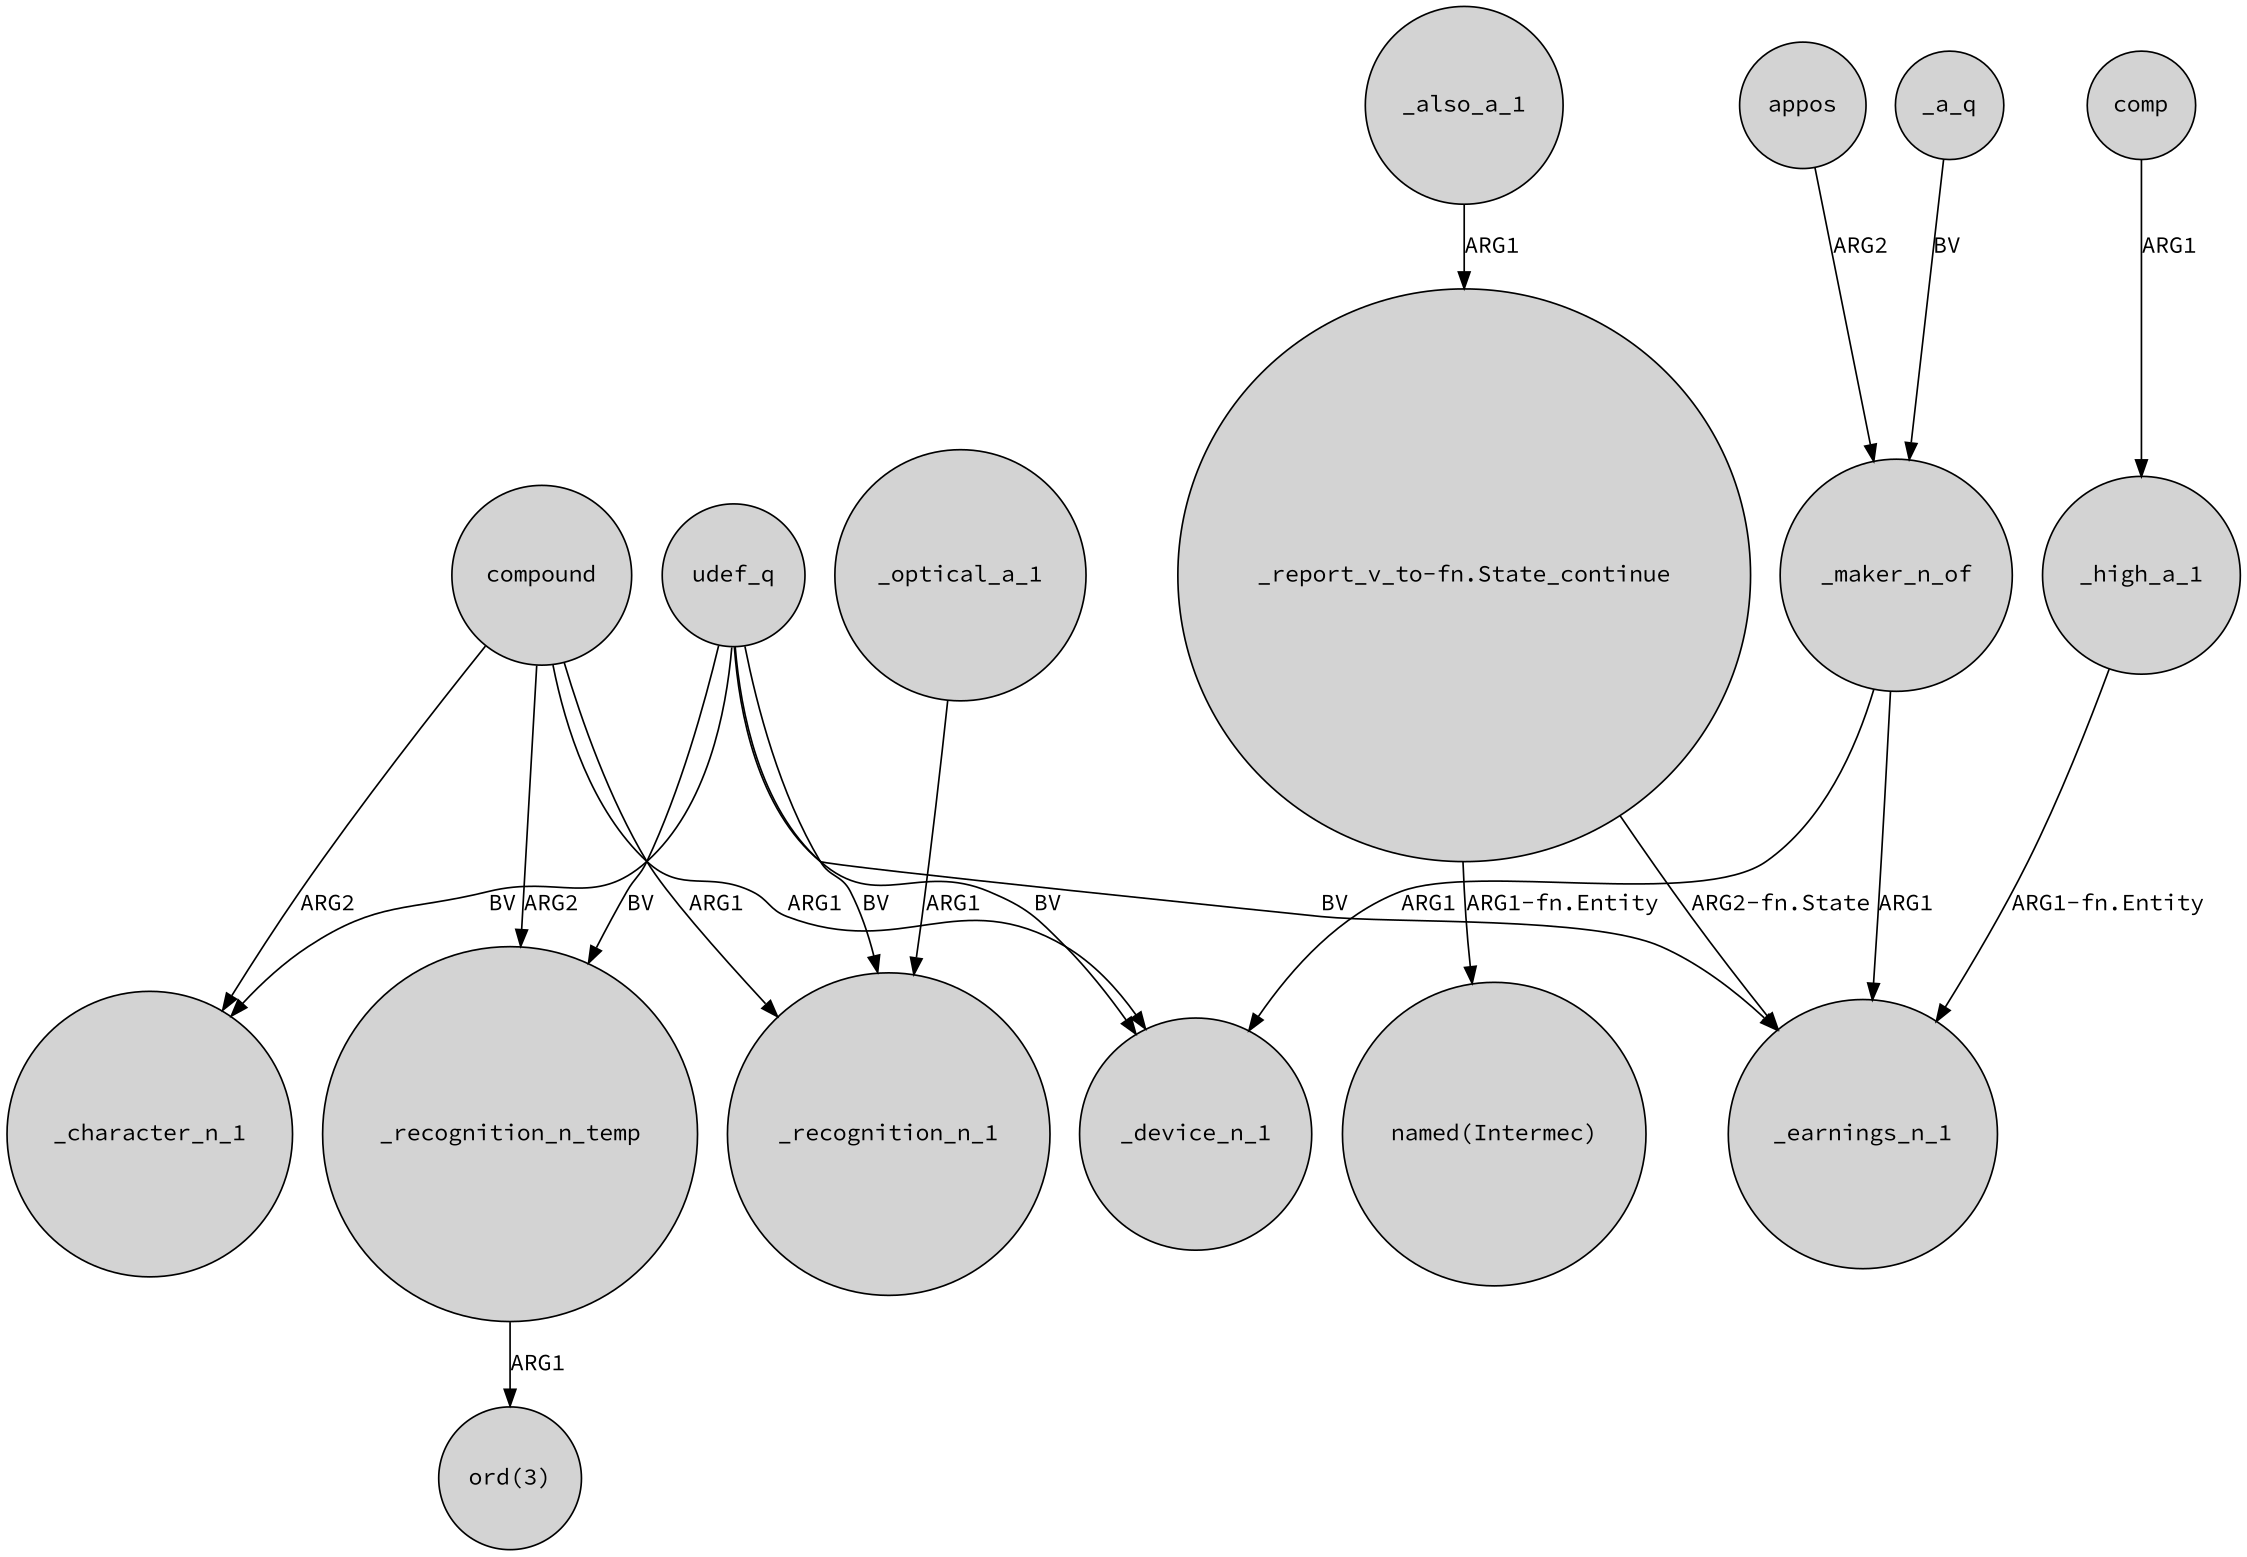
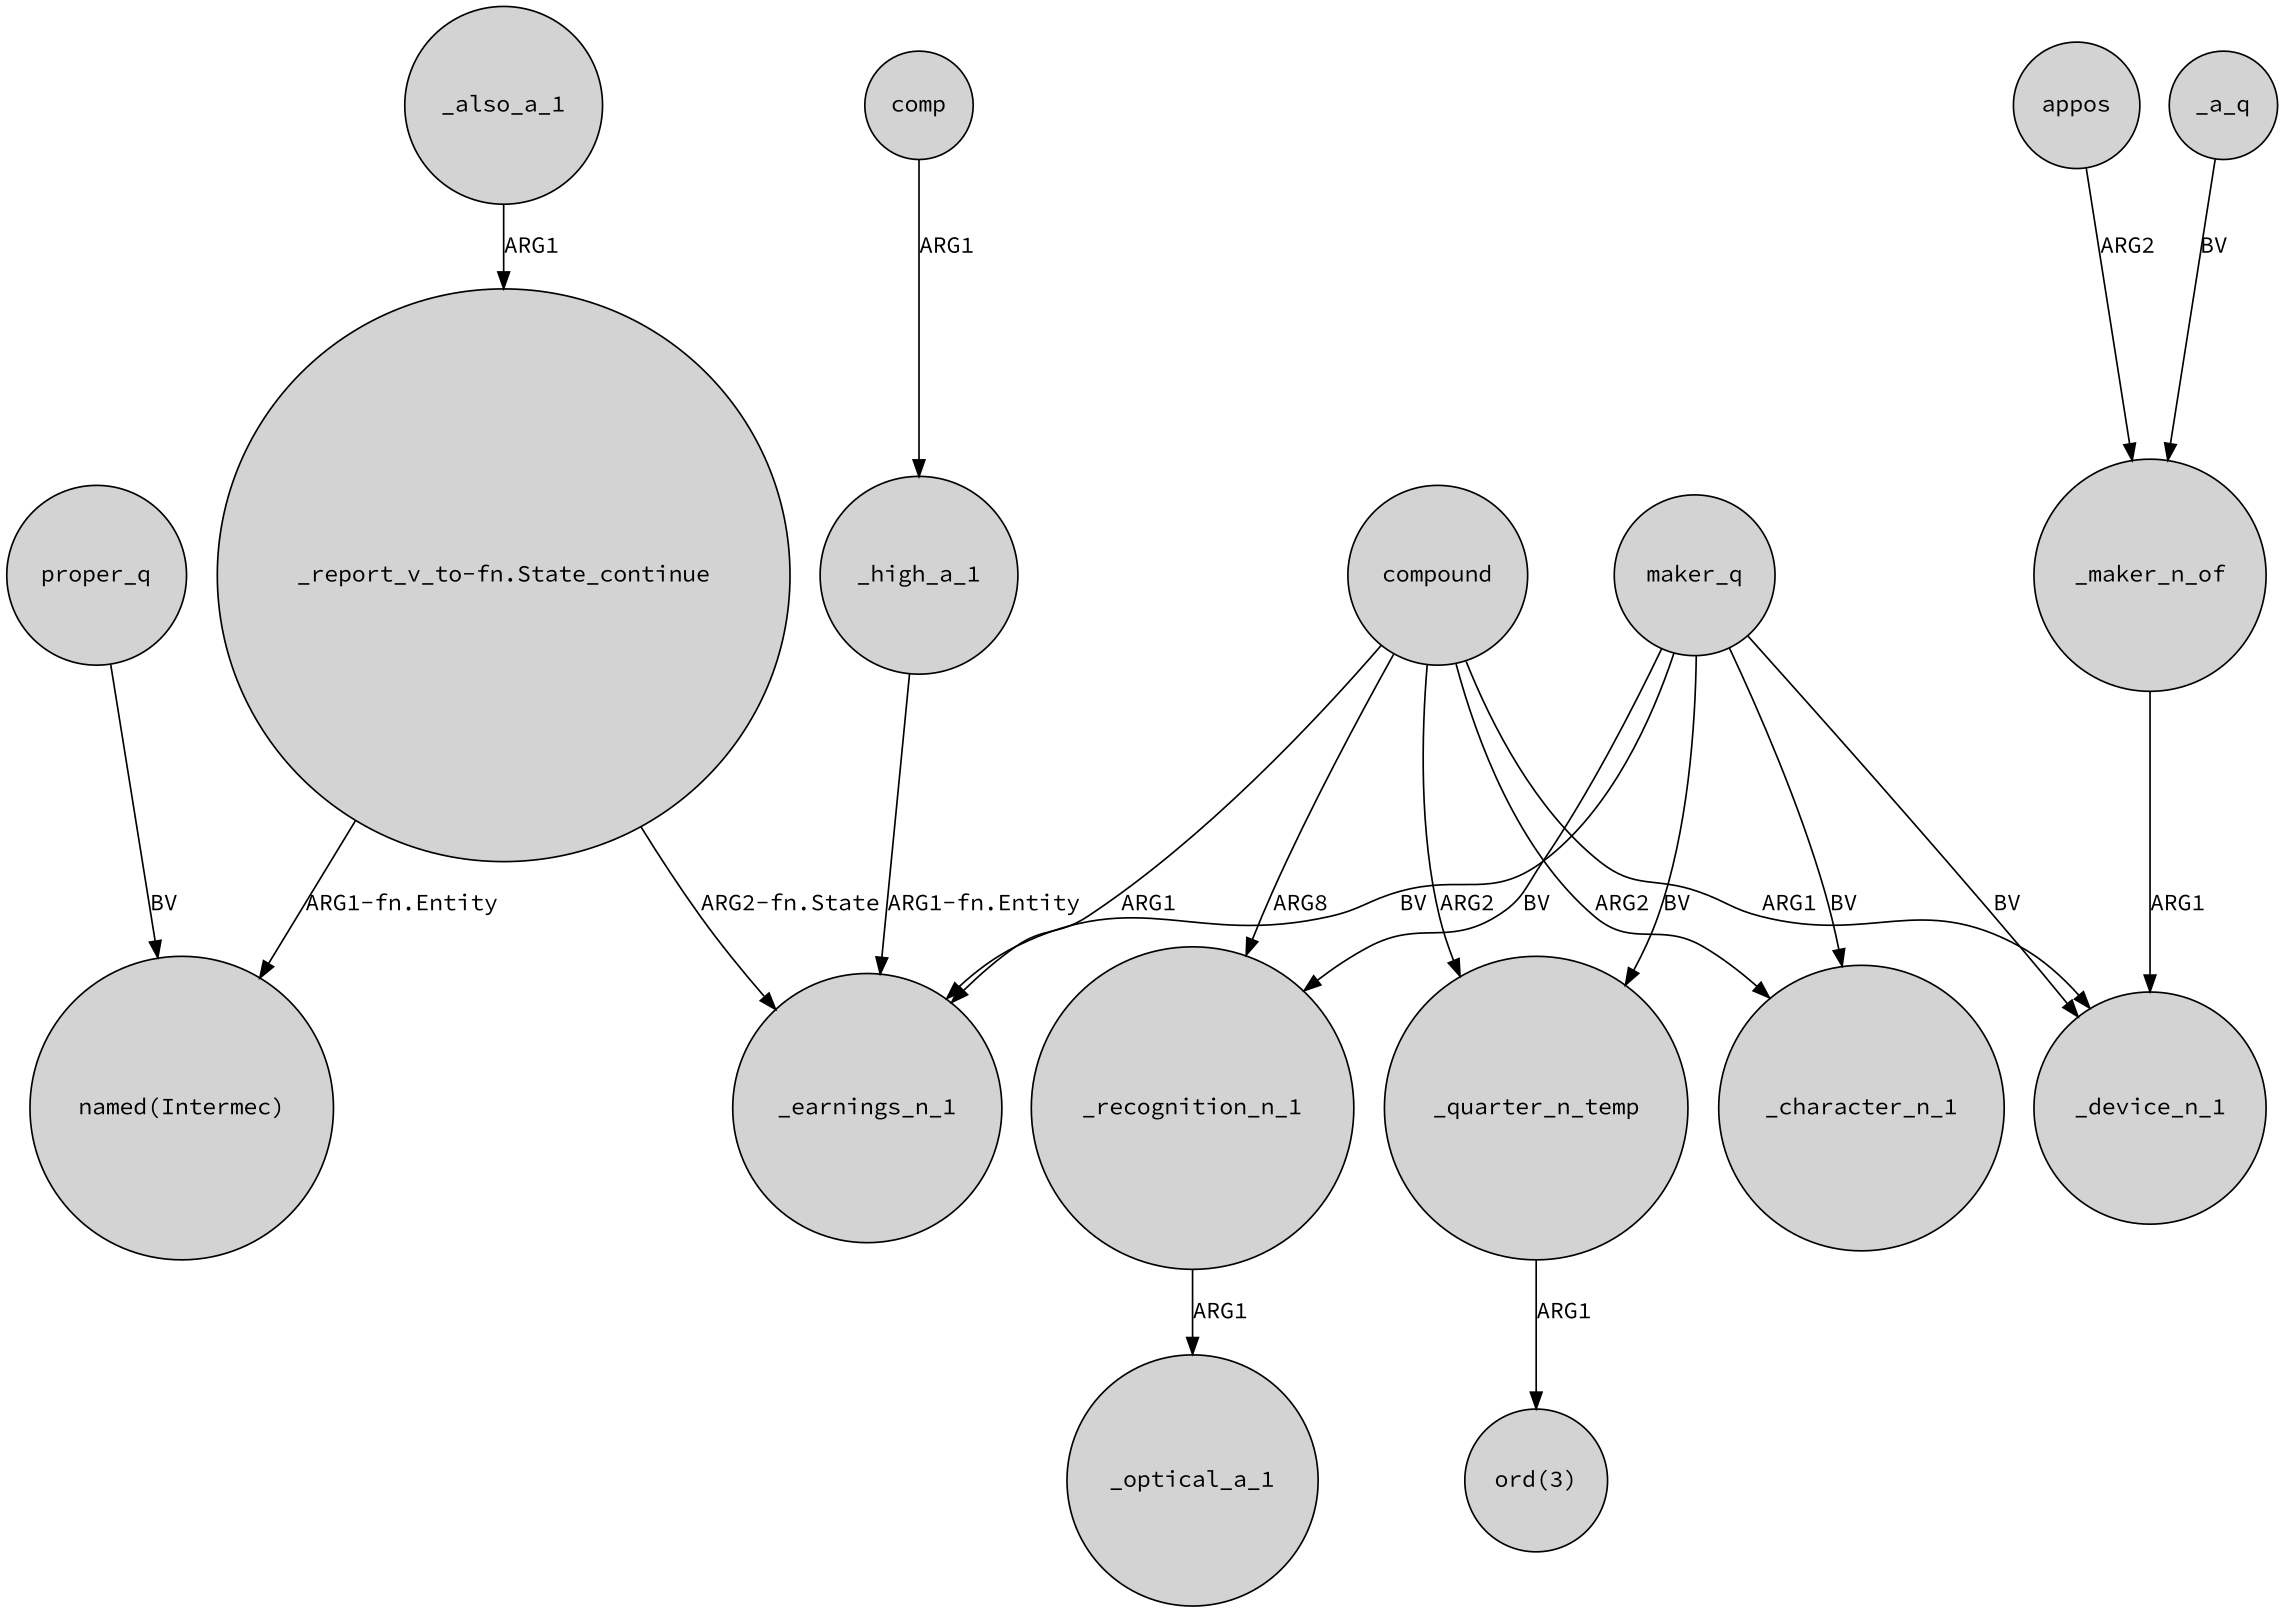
none -> (97, 575)
(734, 575) -> (1695, 575)
(933, 829) -> (1193, 1304)
(1883, 837) -> (1189, 839)
(717, 904) -> (1301, 904)
(510, 1134) -> (1536, 1108)
